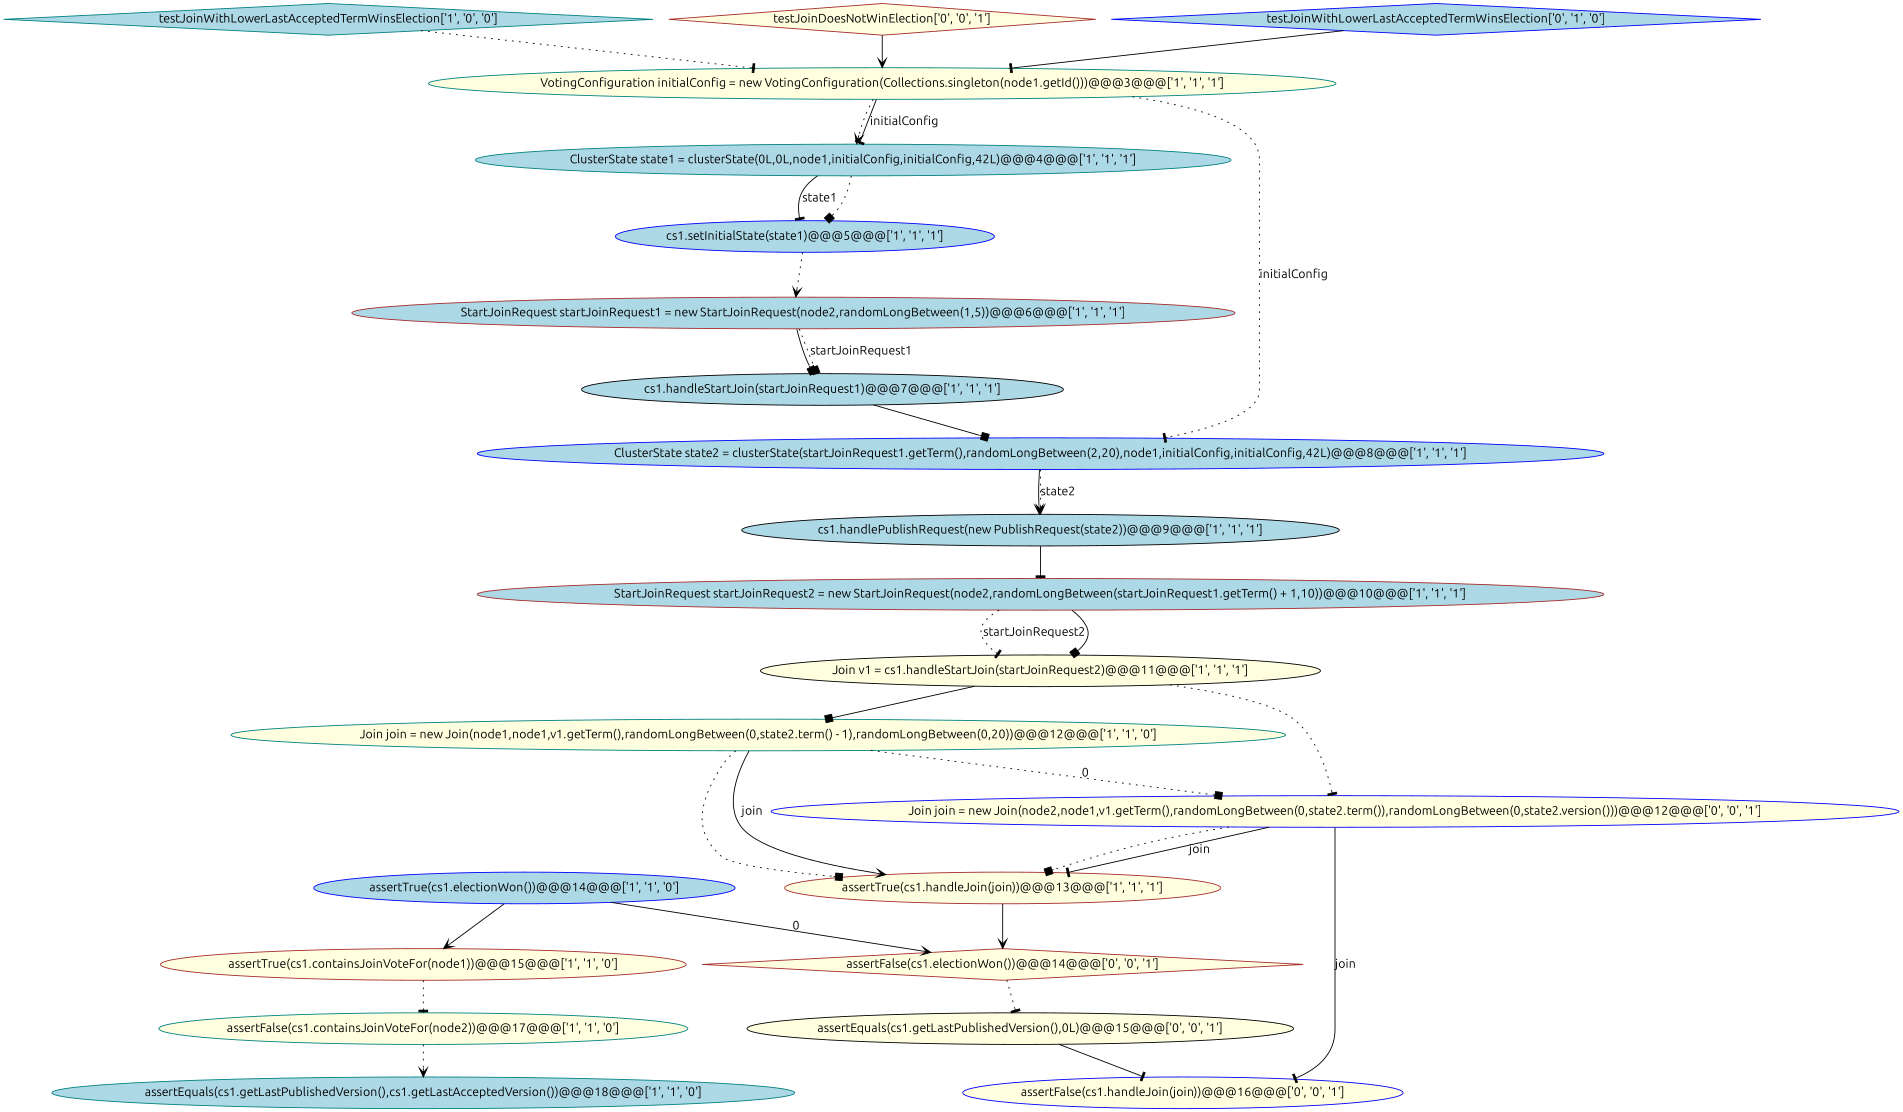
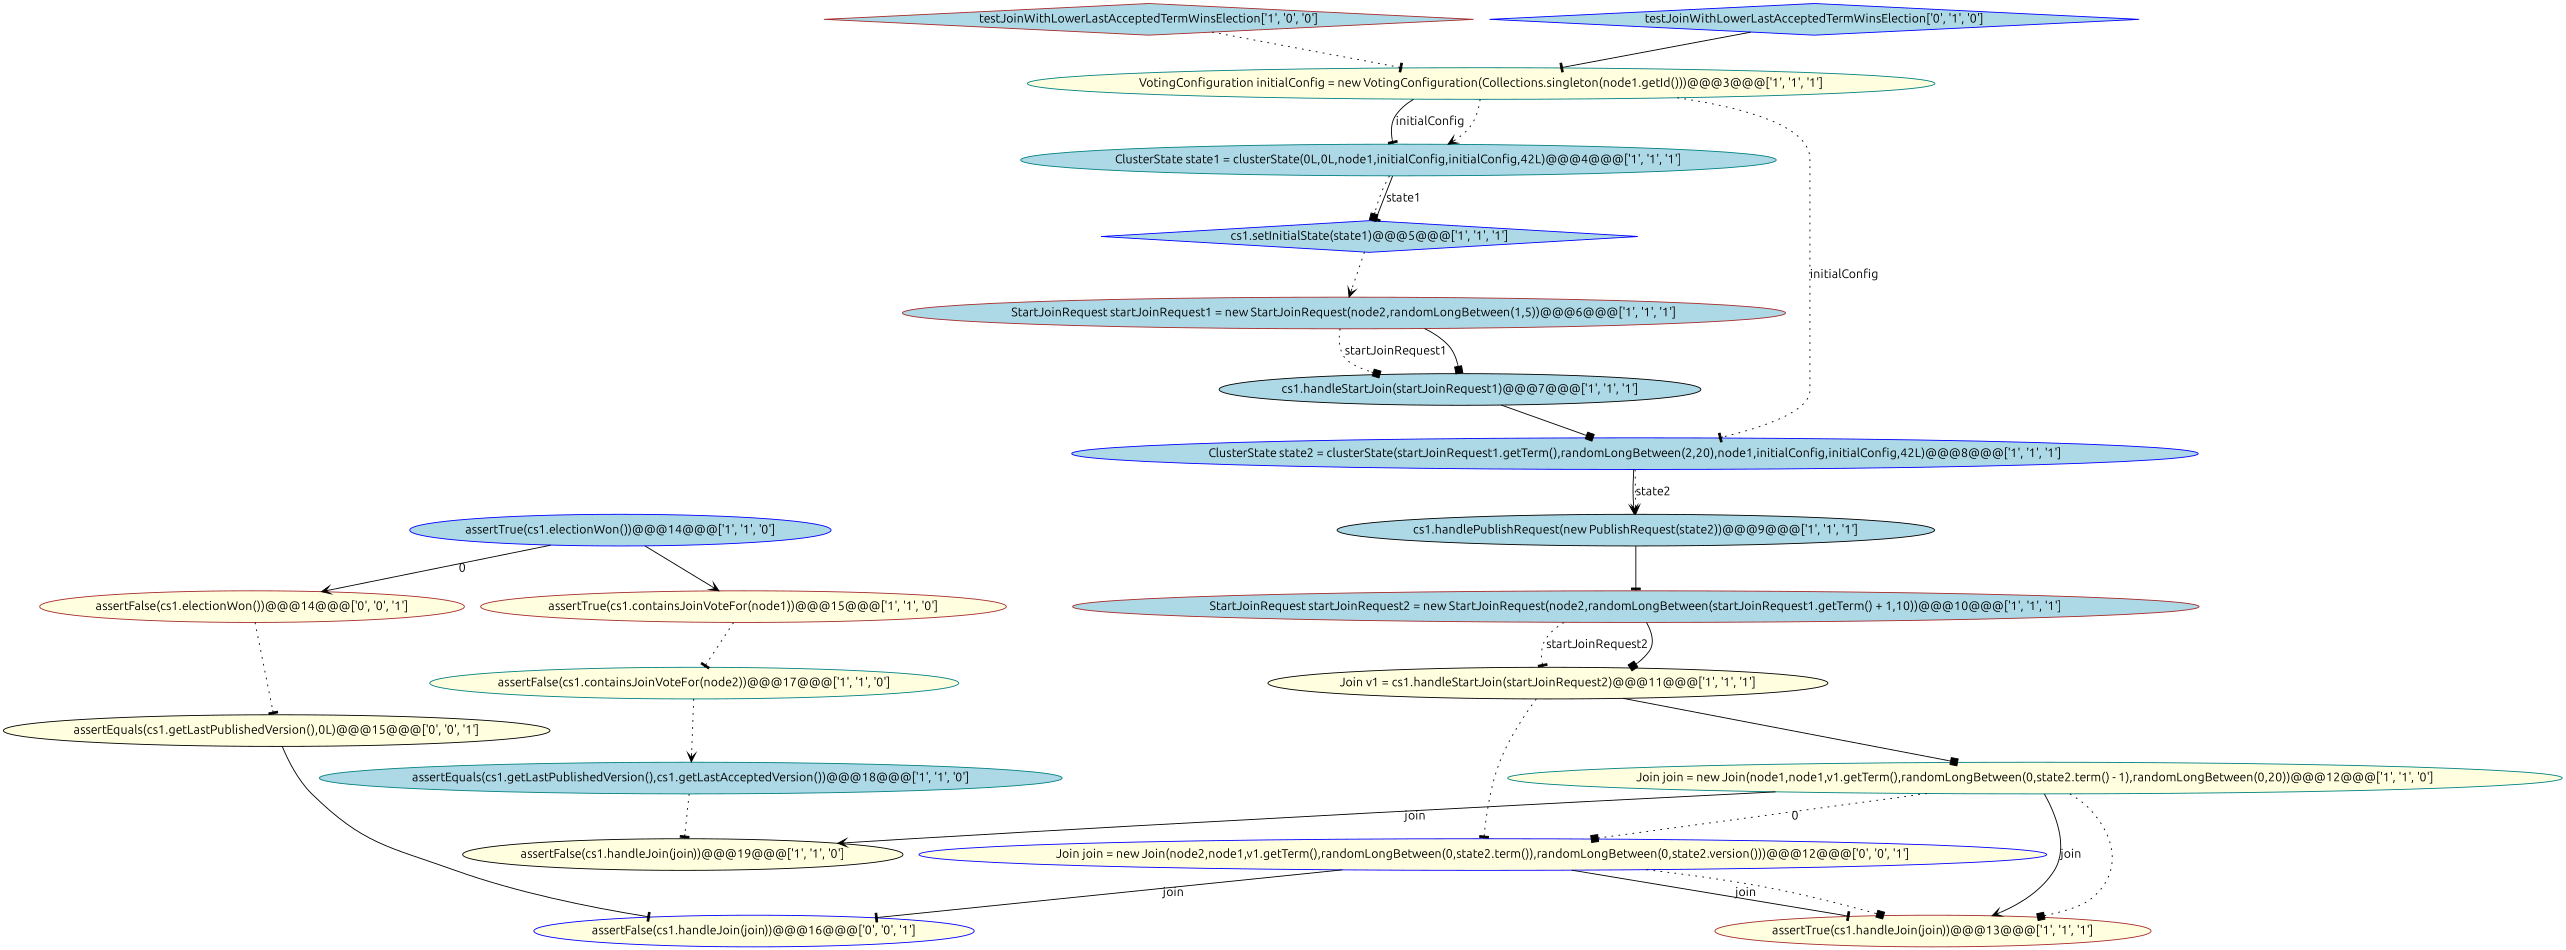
(328, 19) -> (1149, 19)
(882, 19) -> none
(805, 236) -> (1369, 236)
none -> (683, 855)
(1003, 922) -> none
(1003, 964) -> (252, 607)
